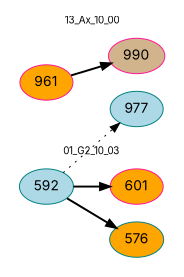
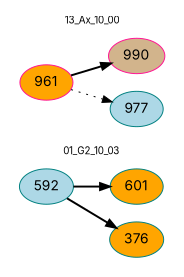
(88, 151) -> (87, 94)
(137, 187) -> (137, 187)
(137, 240) -> (137, 240)
